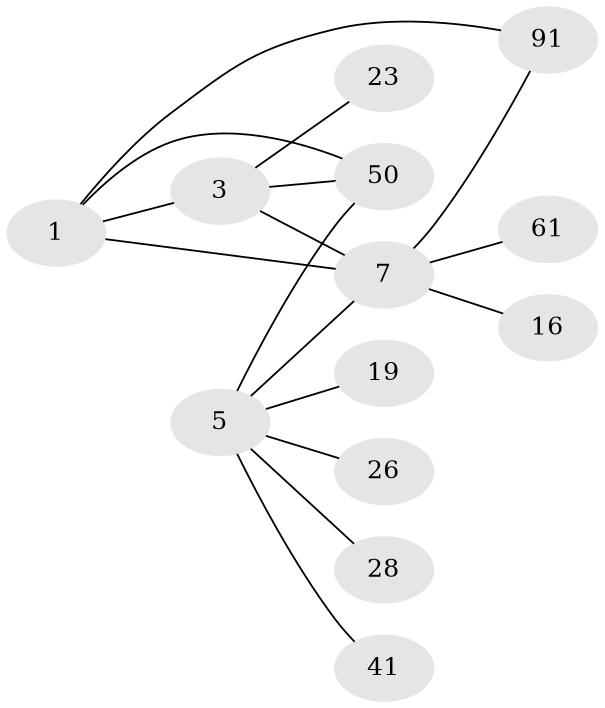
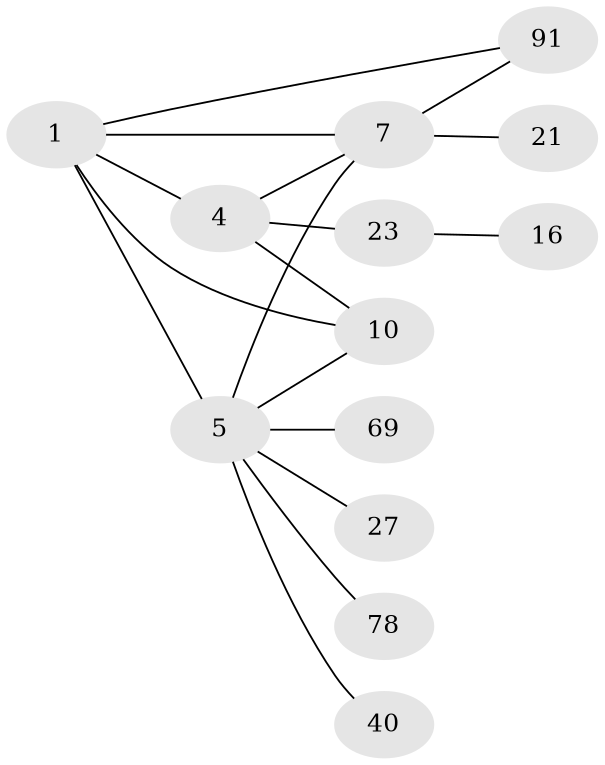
(384, 177) -> (384, 331)
(220, 191) -> (220, 218)
(548, 229) -> (548, 138)
none -> (138, 282)
(466, 301) -> (466, 235)
(384, 373) -> (384, 430)
(384, 472) -> (384, 528)
(384, 570) -> (384, 626)
(384, 668) -> (384, 725)
